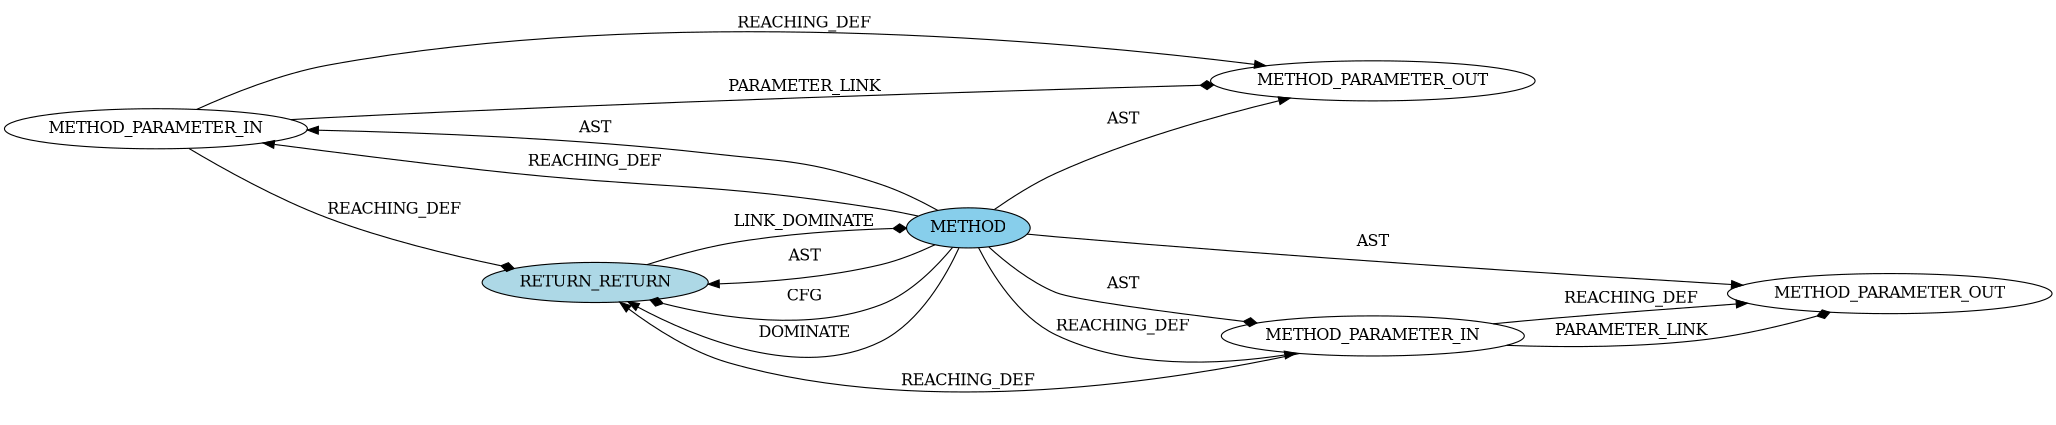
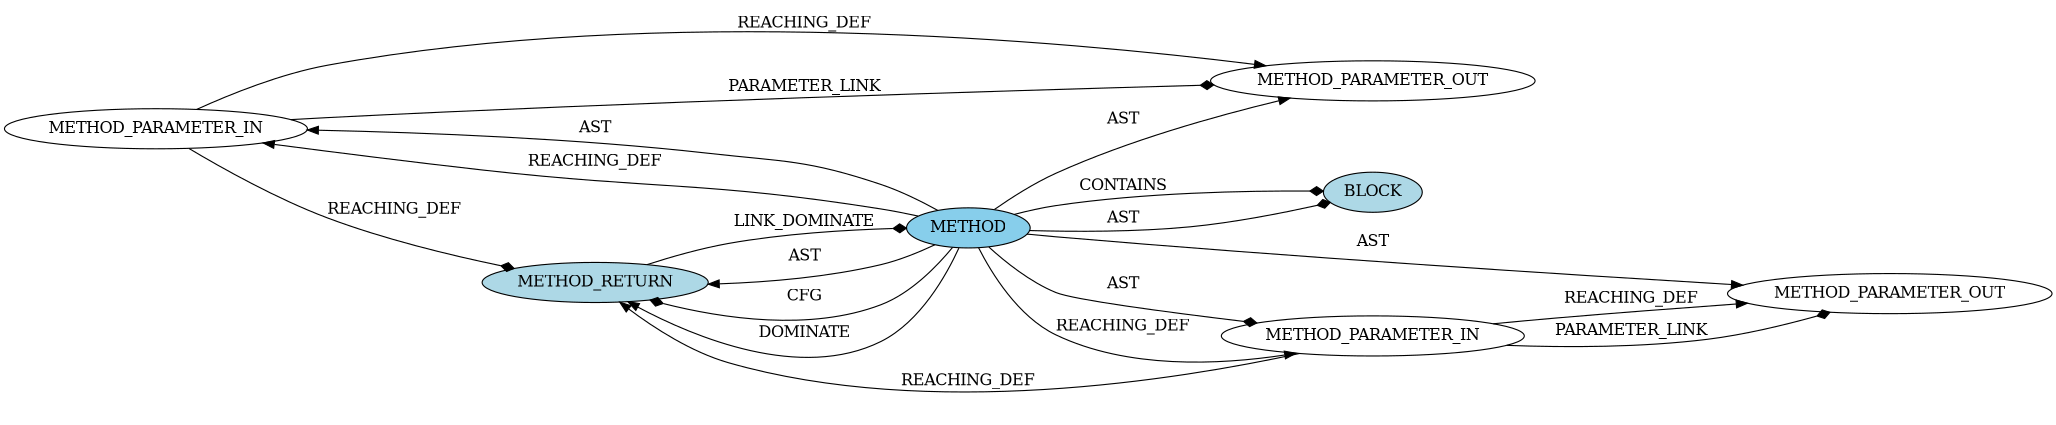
none -> (1373, 192)
(595, 282) -> (595, 282)
